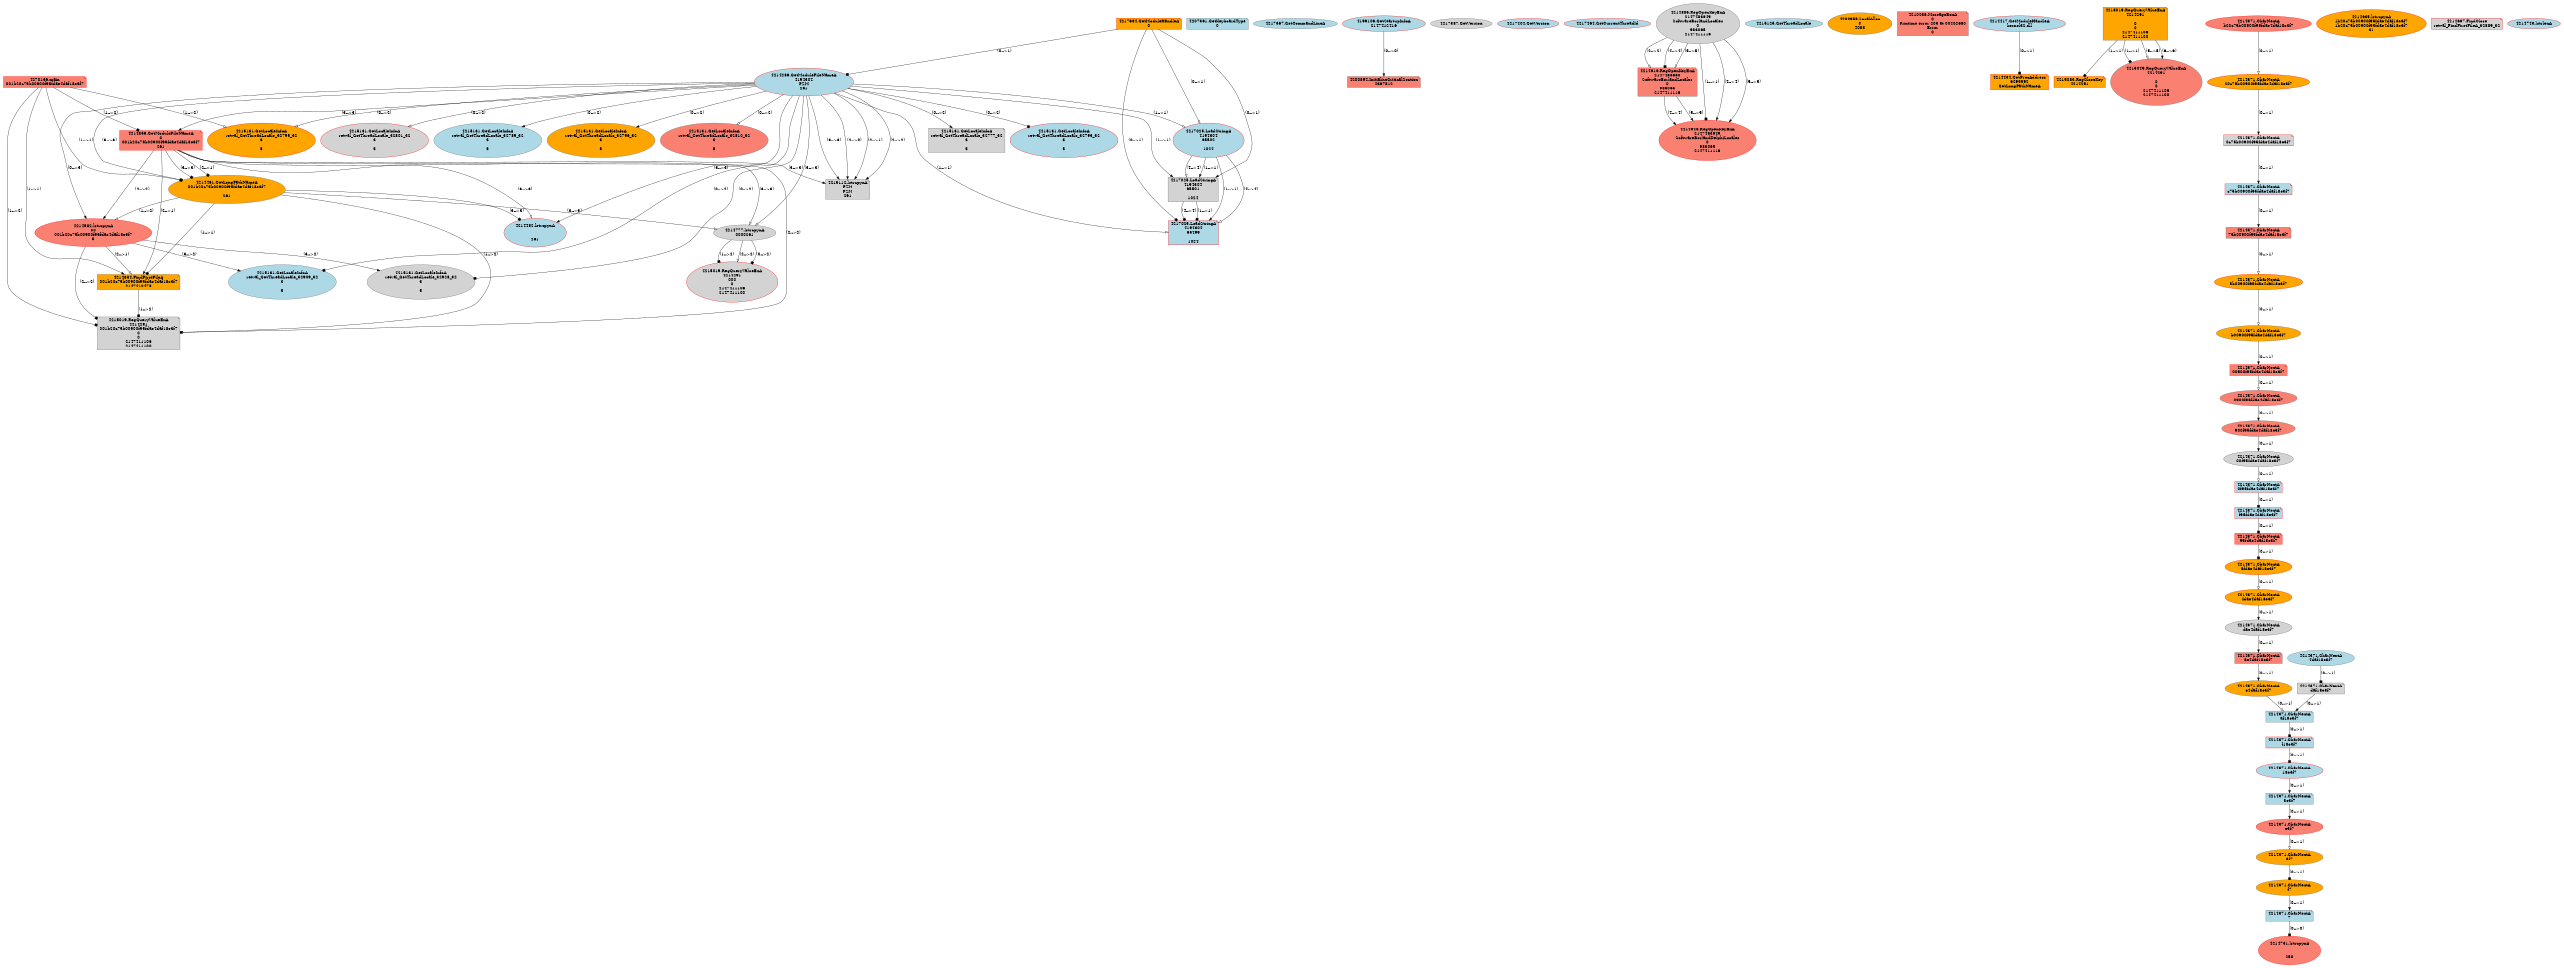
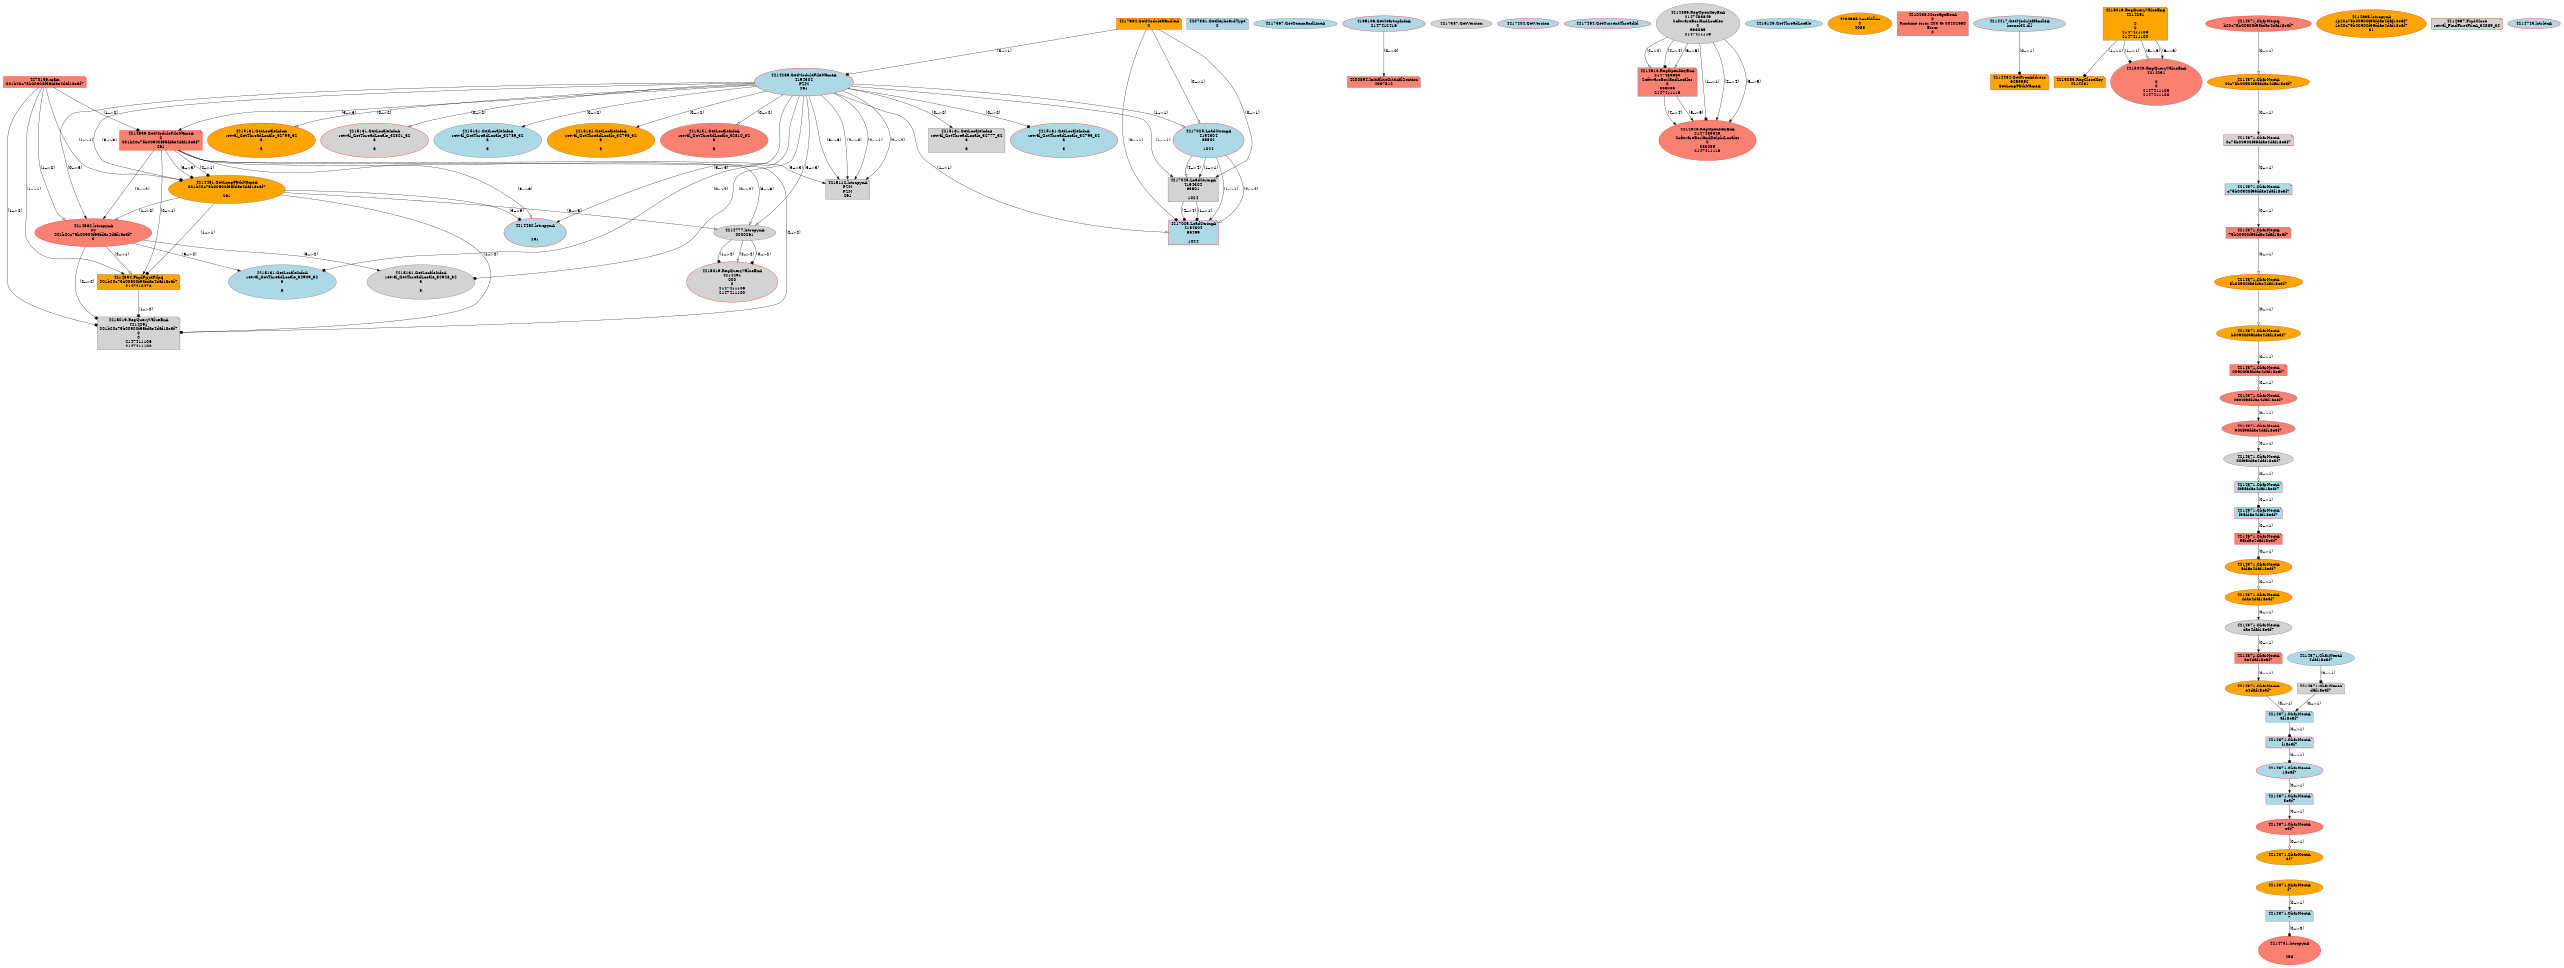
(151, 106) -> (39, 156)
(2290, 871) -> none
